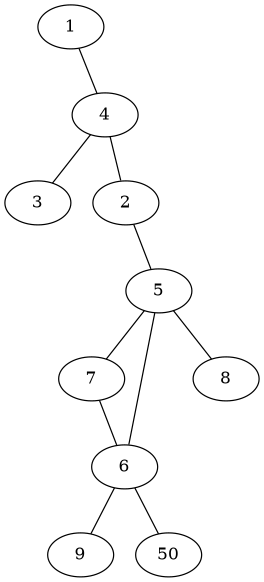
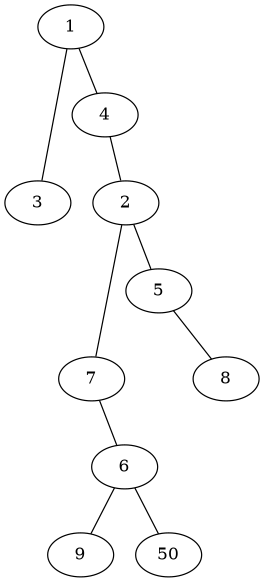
(71, 159) -> (54, 115)
(125, 335) -> (109, 291)
(142, 379) -> none
